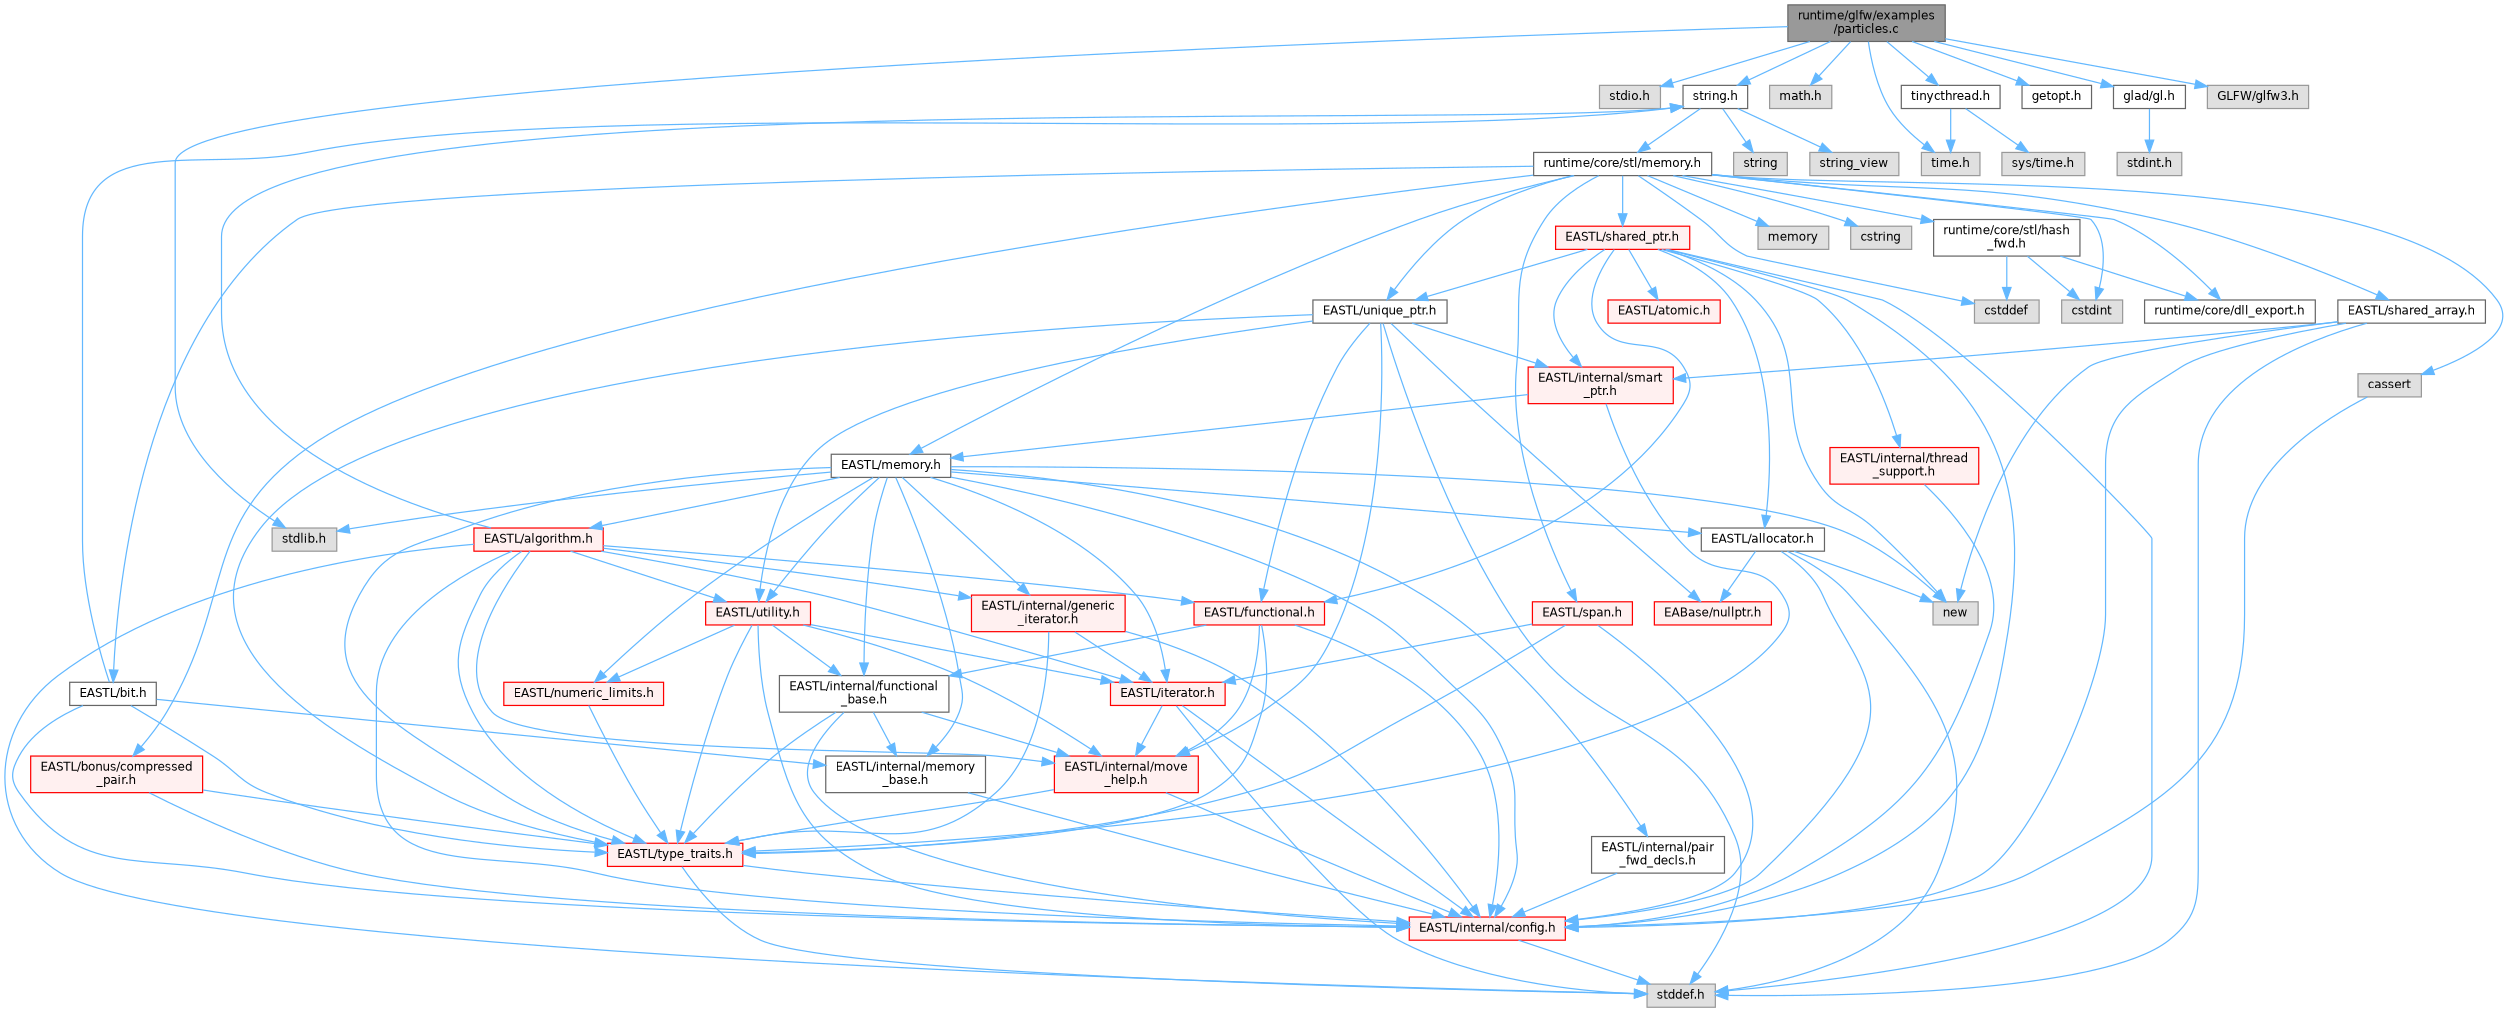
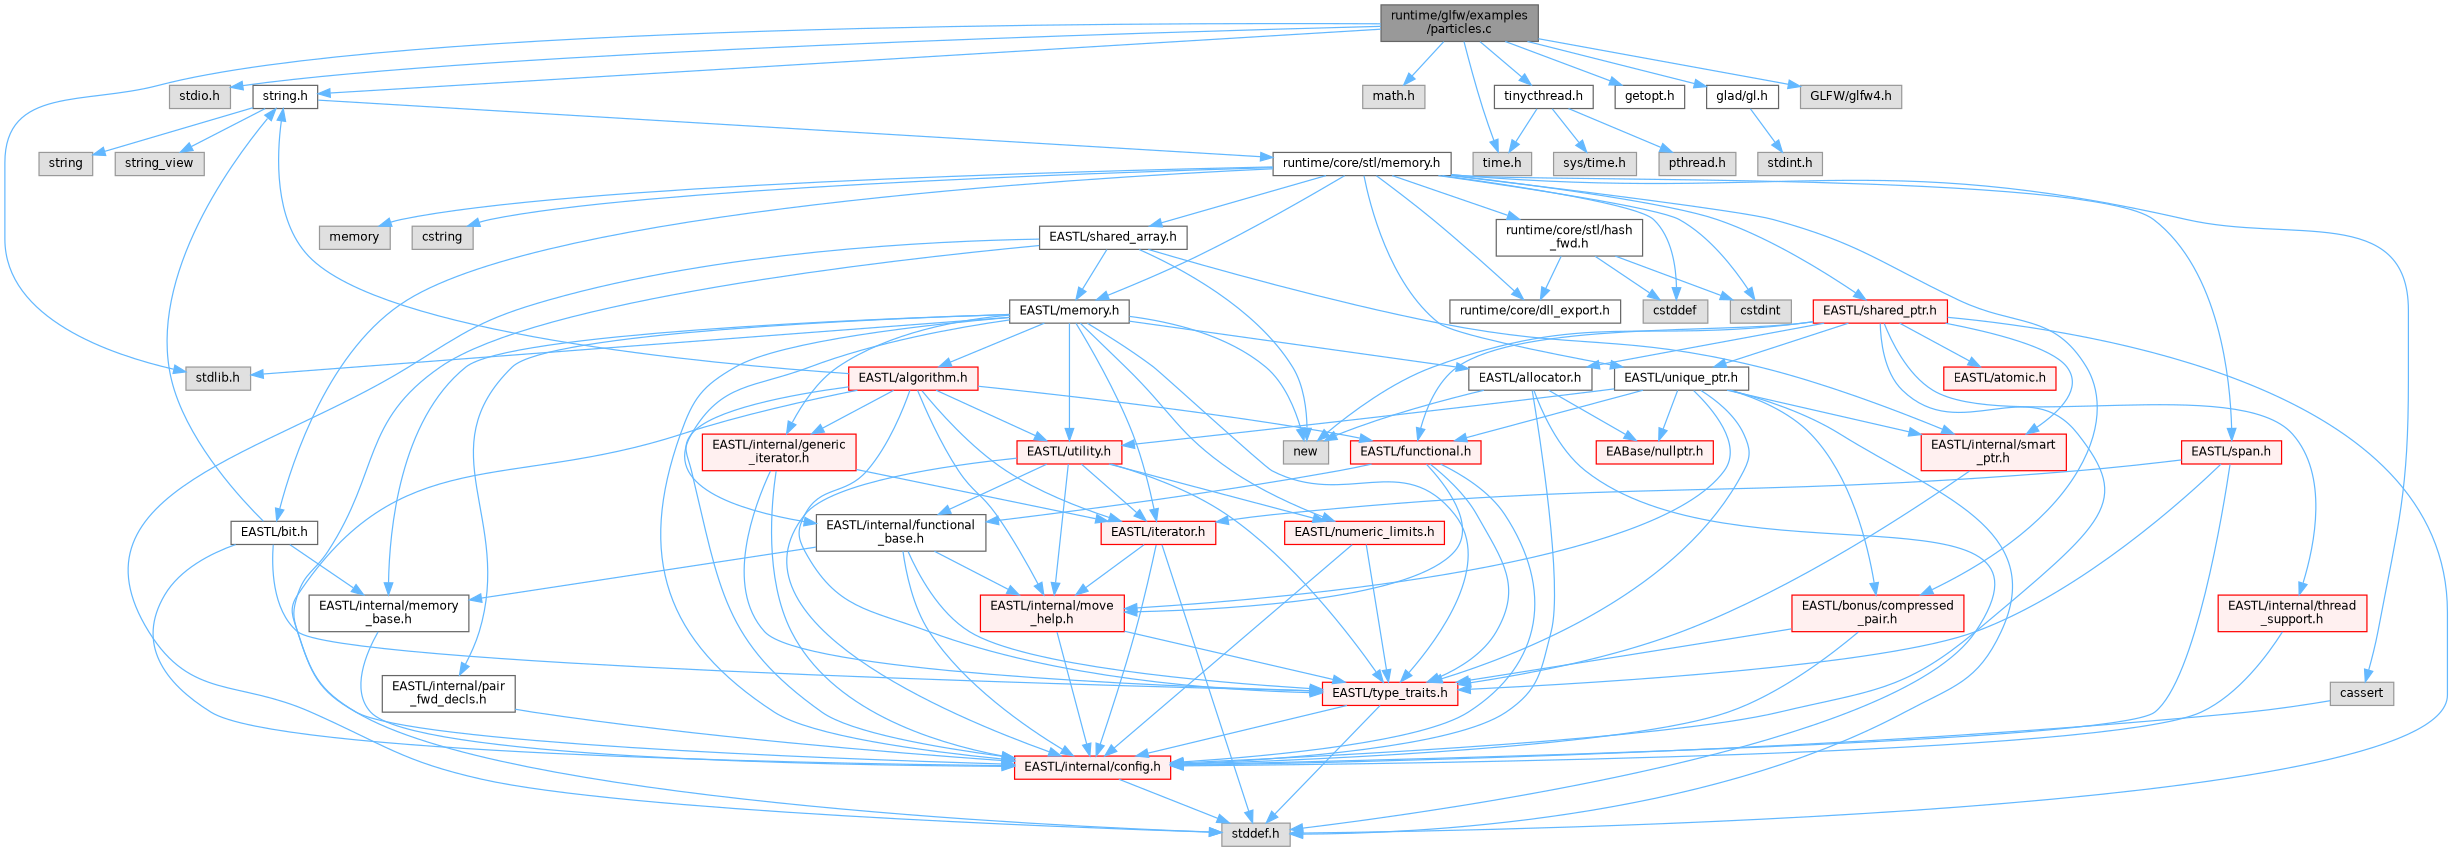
(2258, 97) -> (1851, 97)
none -> (1697, 164)
(1246, 426) -> (1095, 269)
none -> (1832, 462)
none -> (1233, 646)
